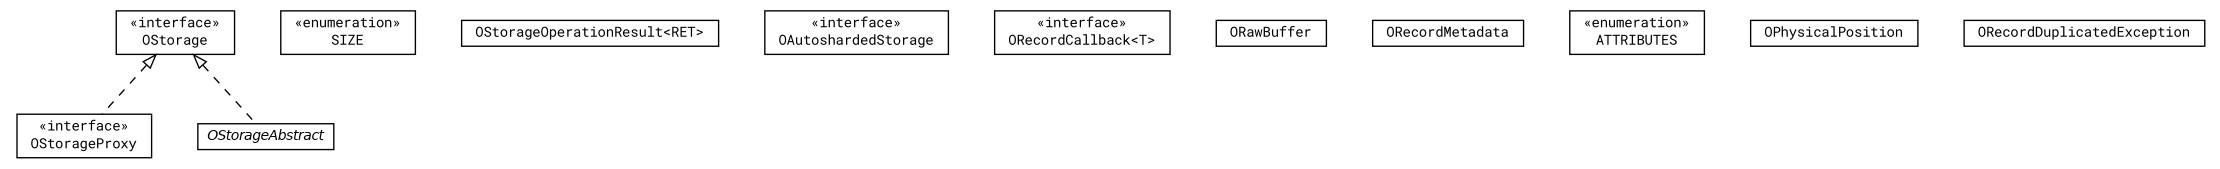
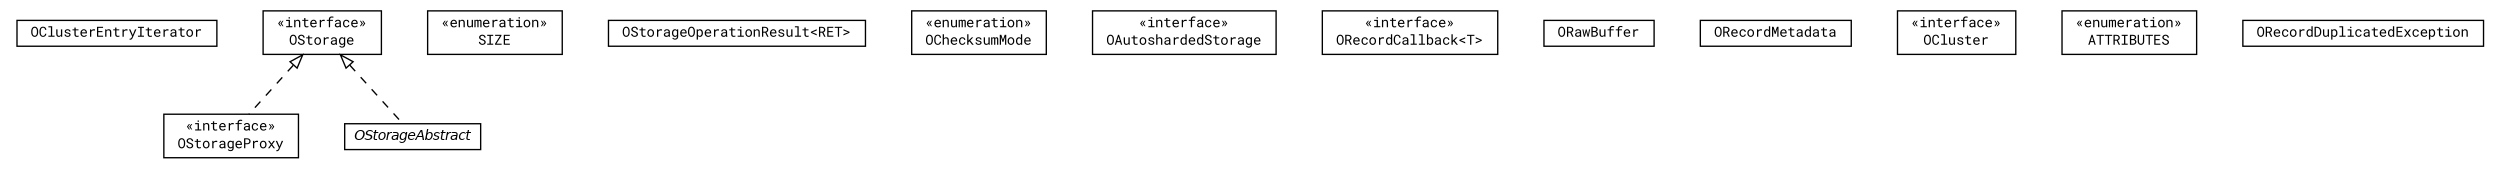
none -> (116, 33)
none -> (978, 33)
(1834, 33) -> none
none -> (1956, 33)
